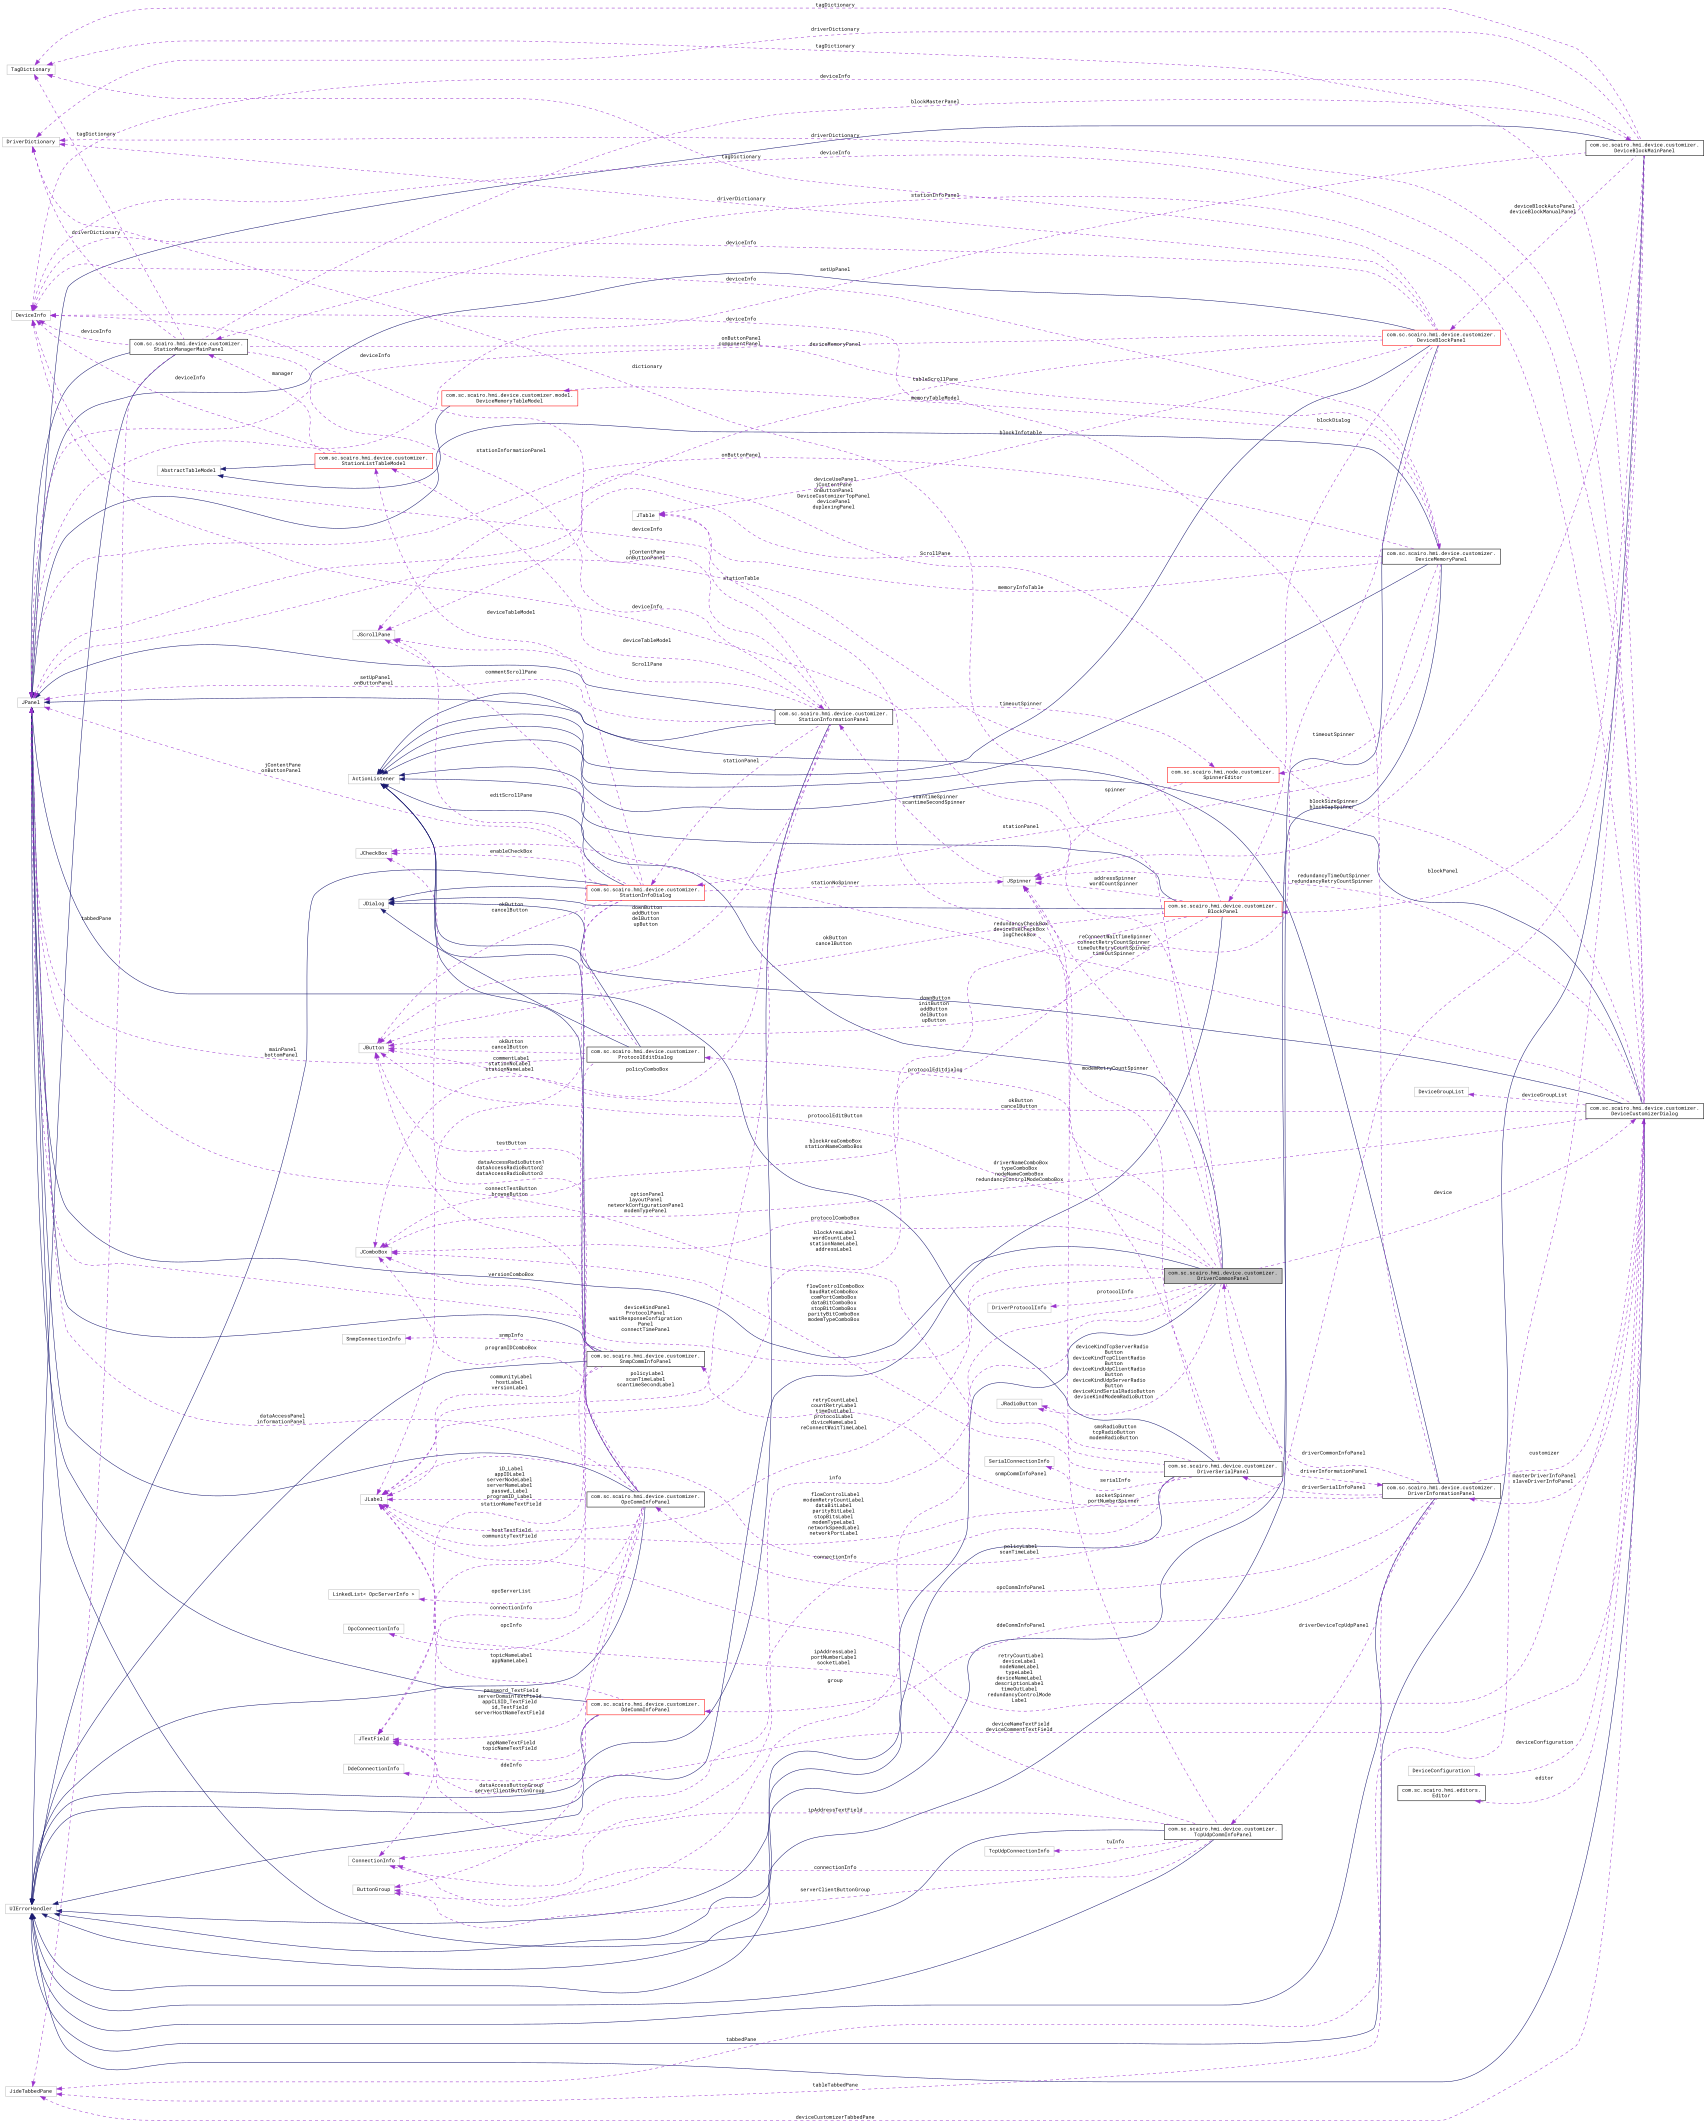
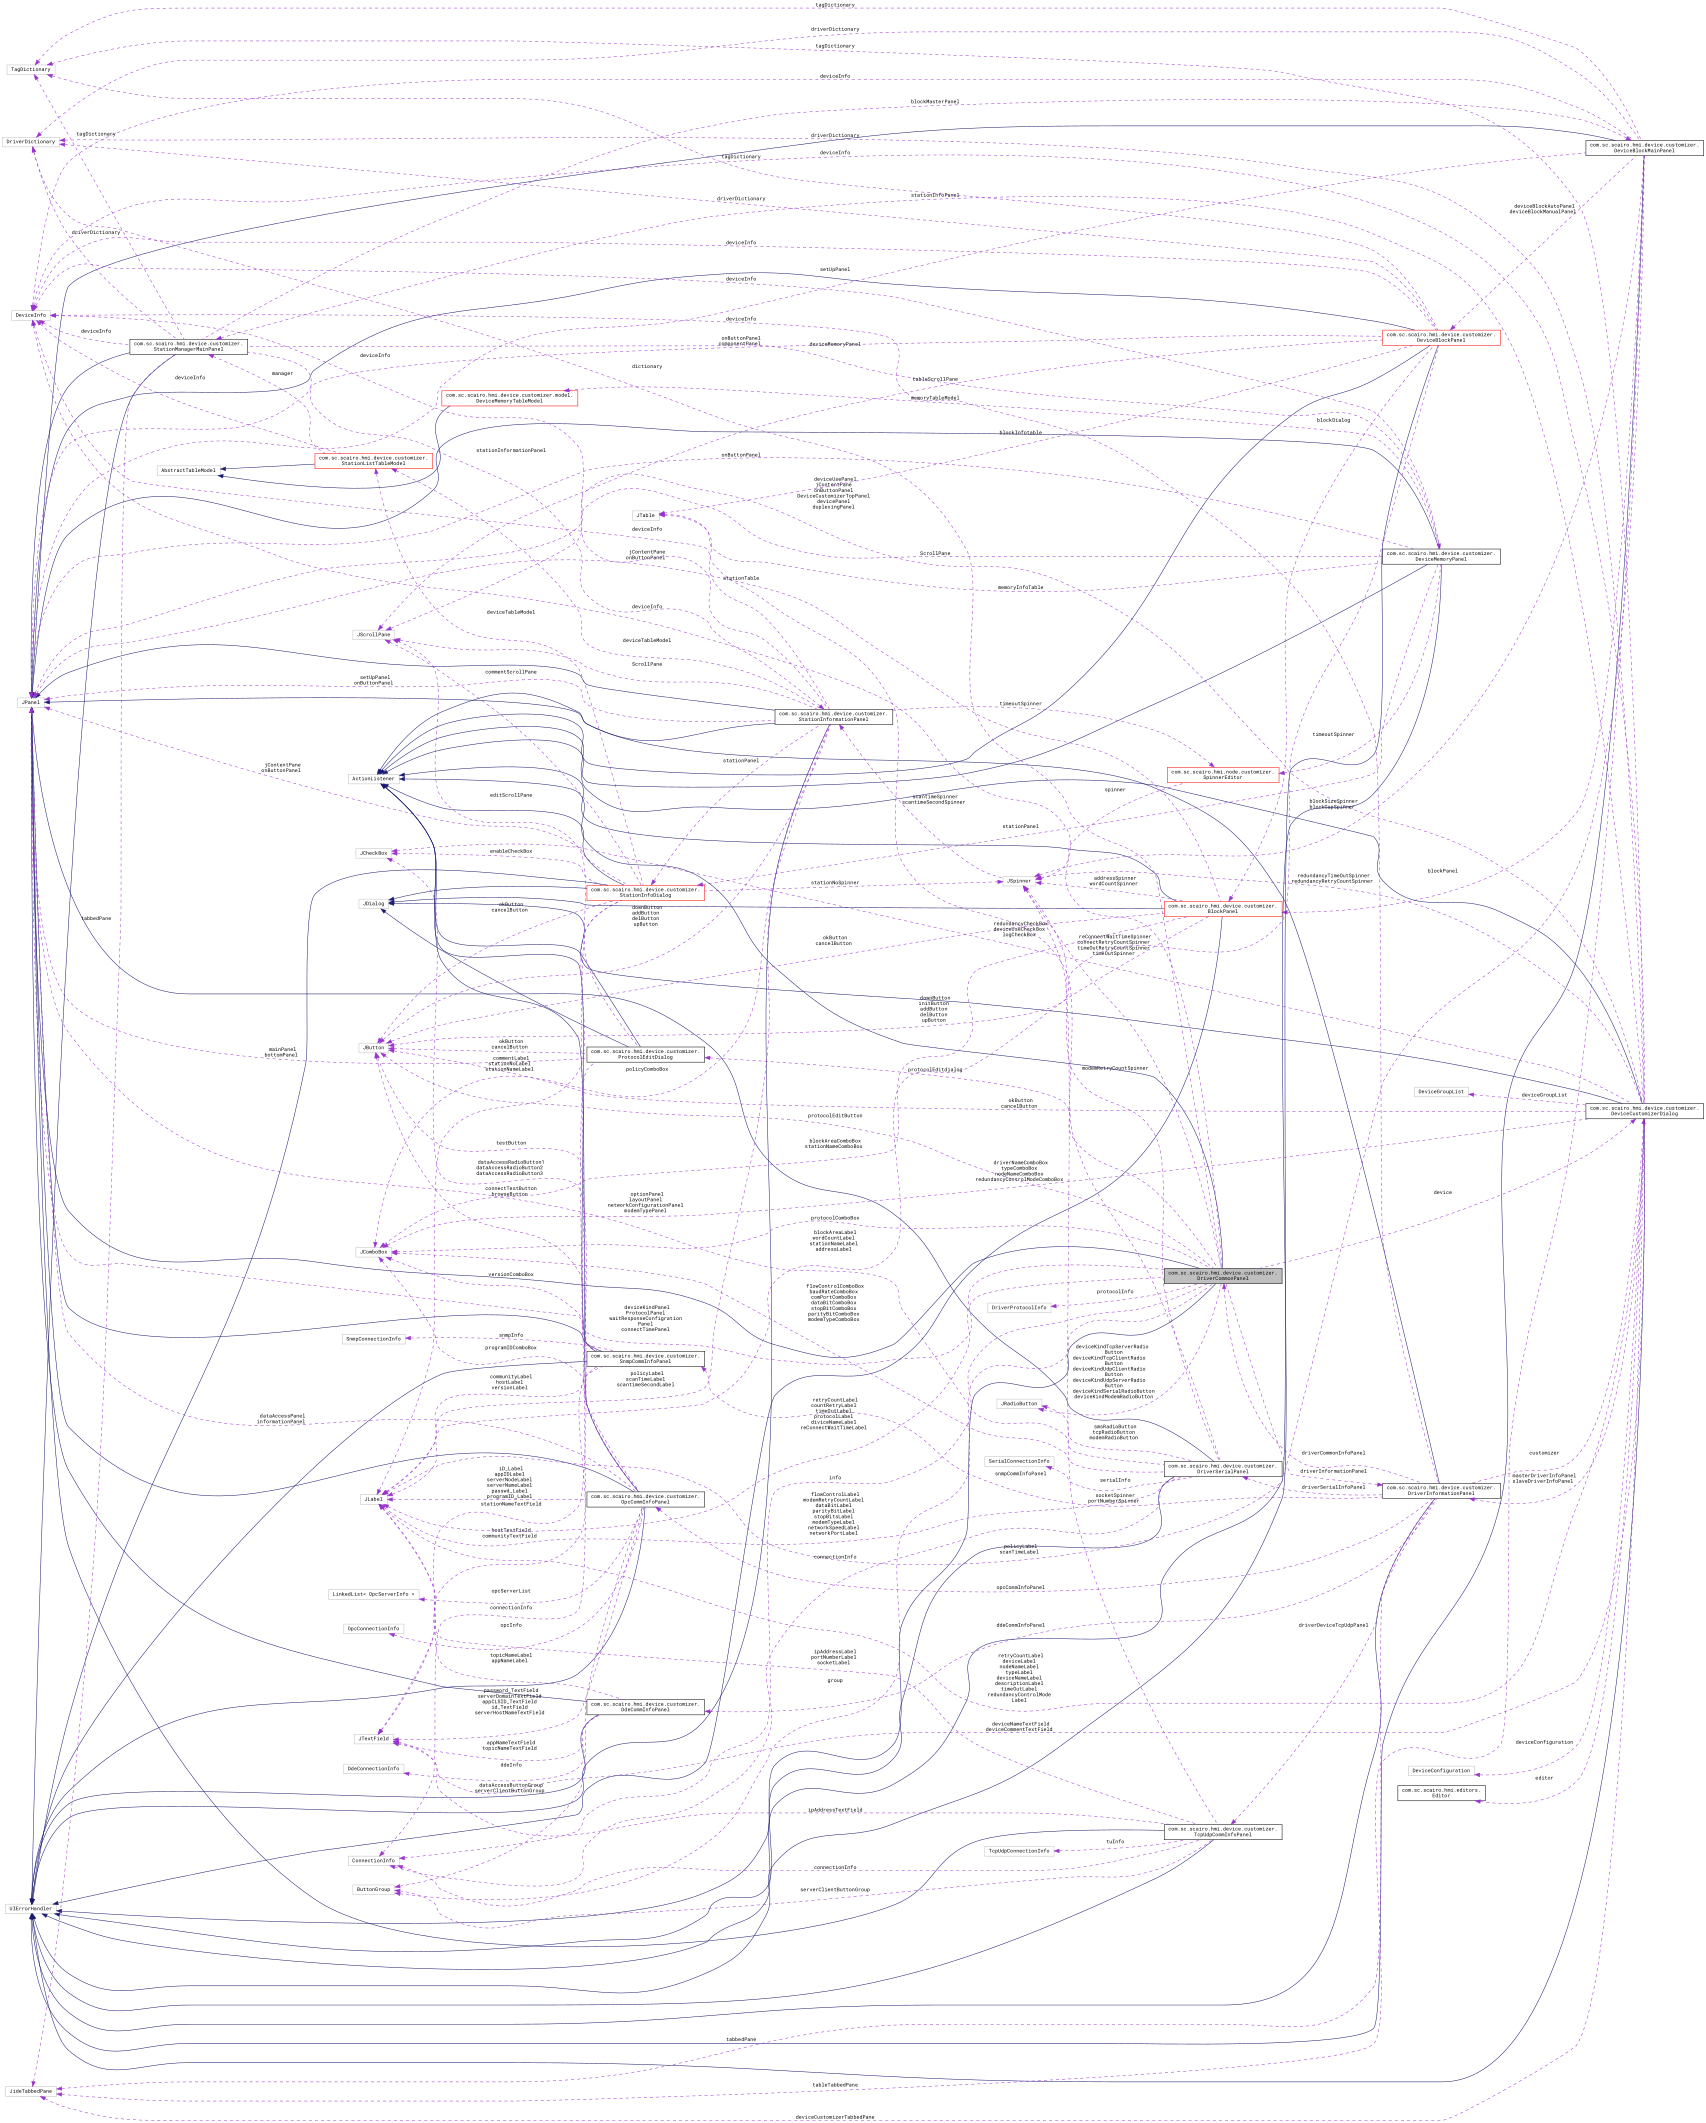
(646, 1707) -> (646, 1707)
